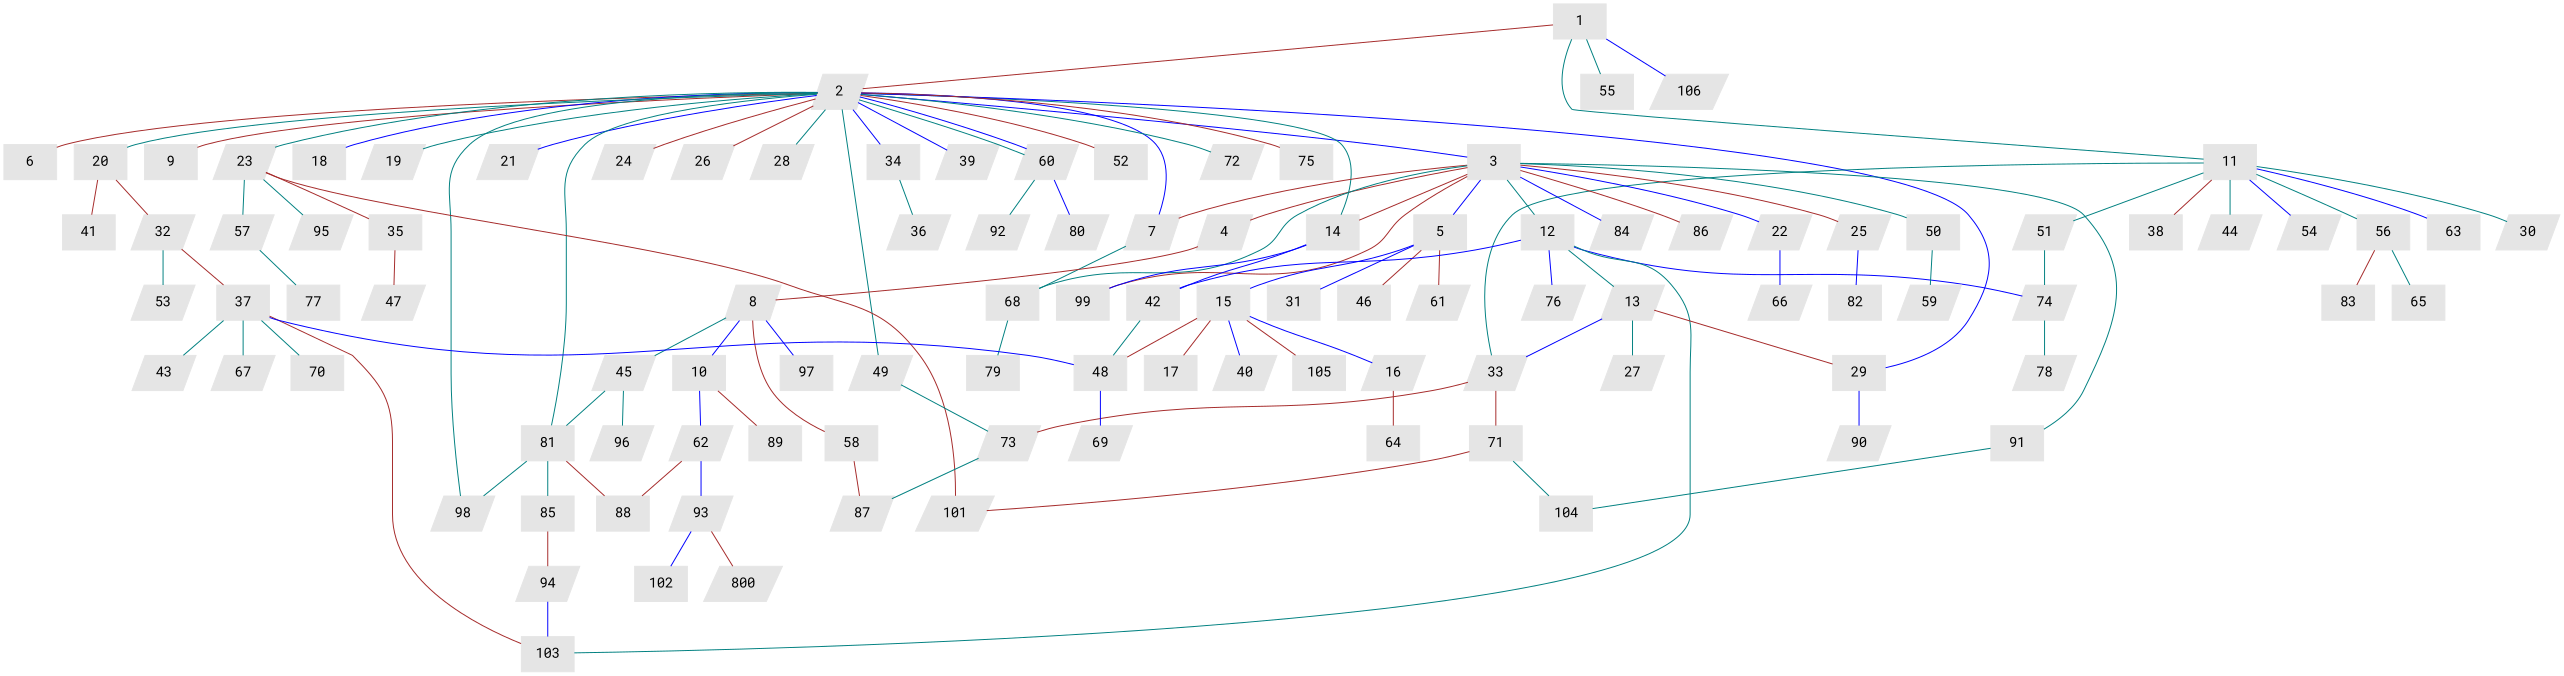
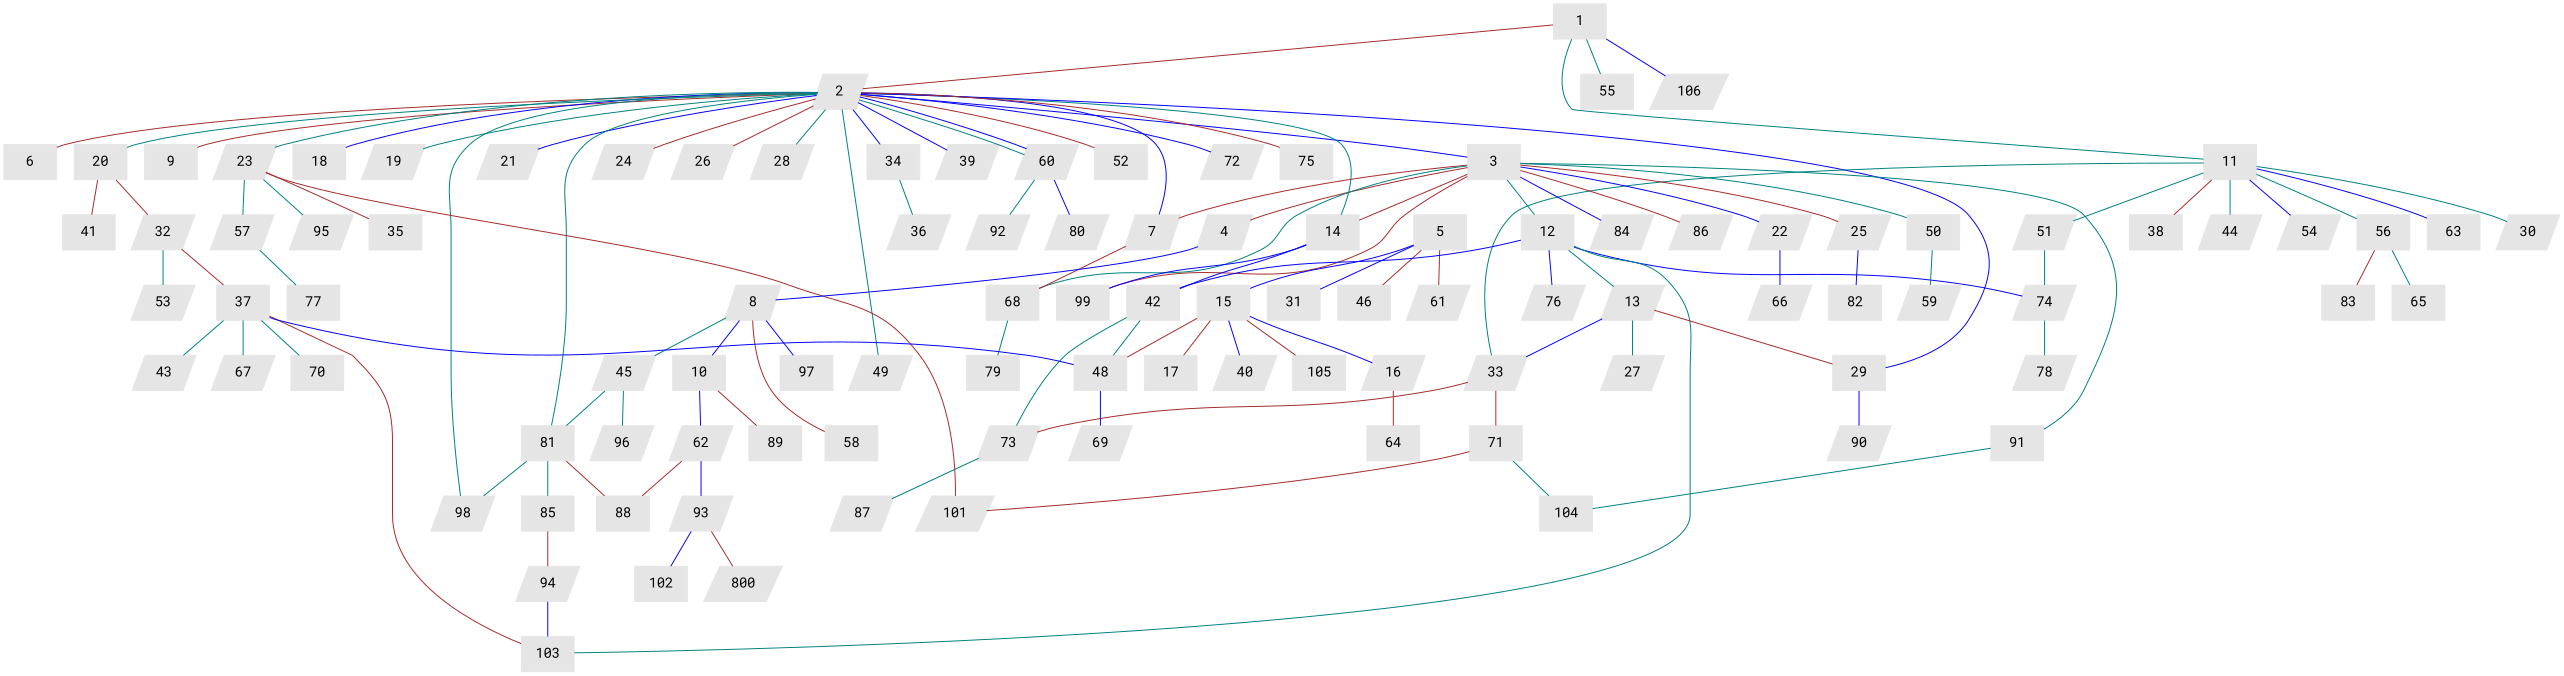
(1064, 119) -> (1064, 119)
(1467, 197) -> none
(1096, 261) -> (1096, 261)
(988, 280) -> (988, 280)
(393, 303) -> none
(936, 403) -> (1066, 355)
(857, 479) -> none
